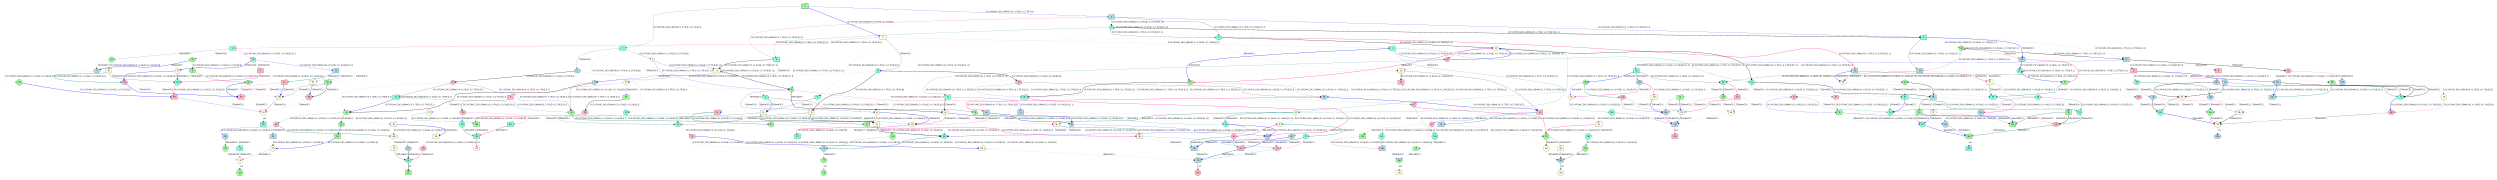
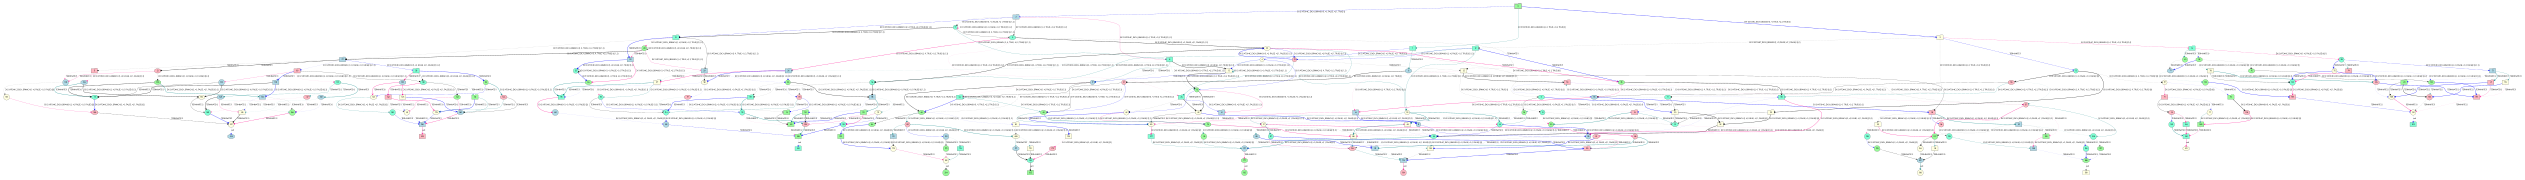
none -> (2086, 149)
